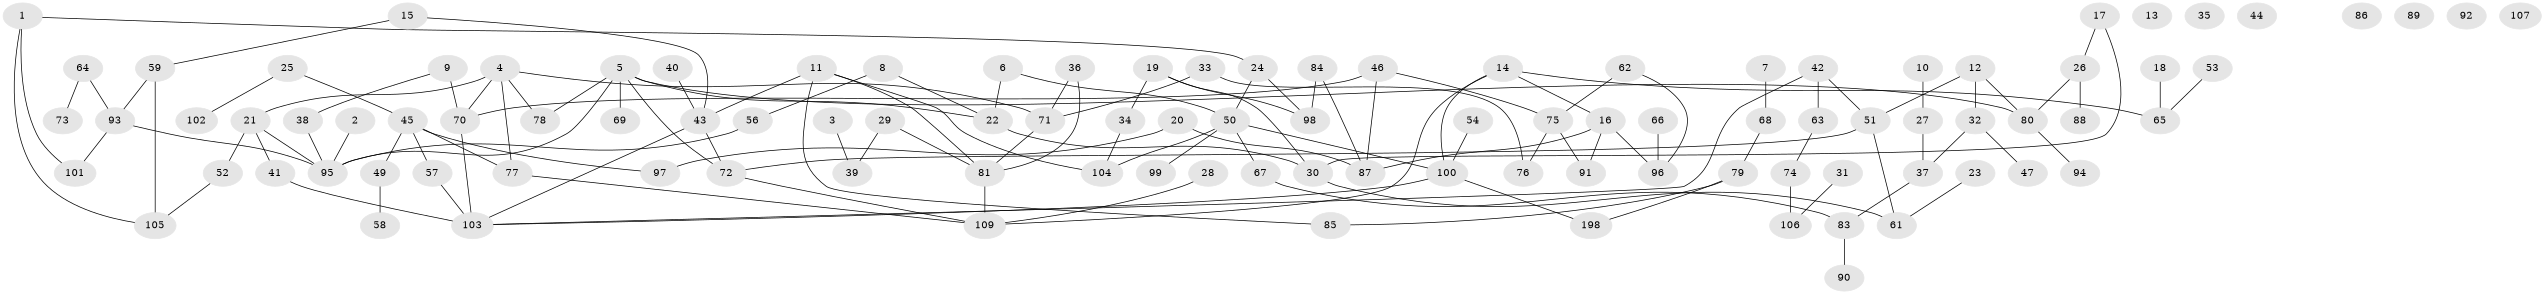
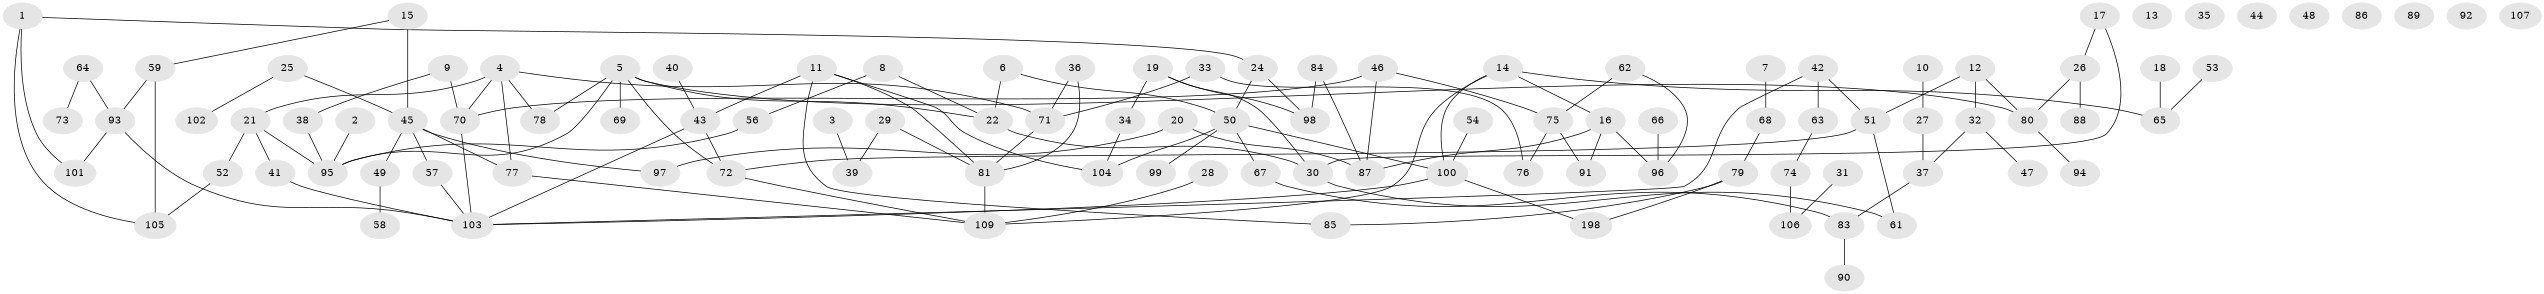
none -> (2309, 16)
(633, 37) -> (408, 68)
(224, 143) -> (279, 207)
(1975, 173) -> none
